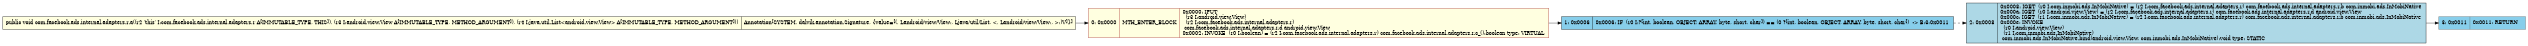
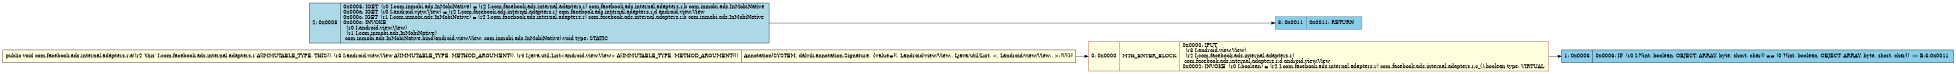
(1958, 23) -> none
